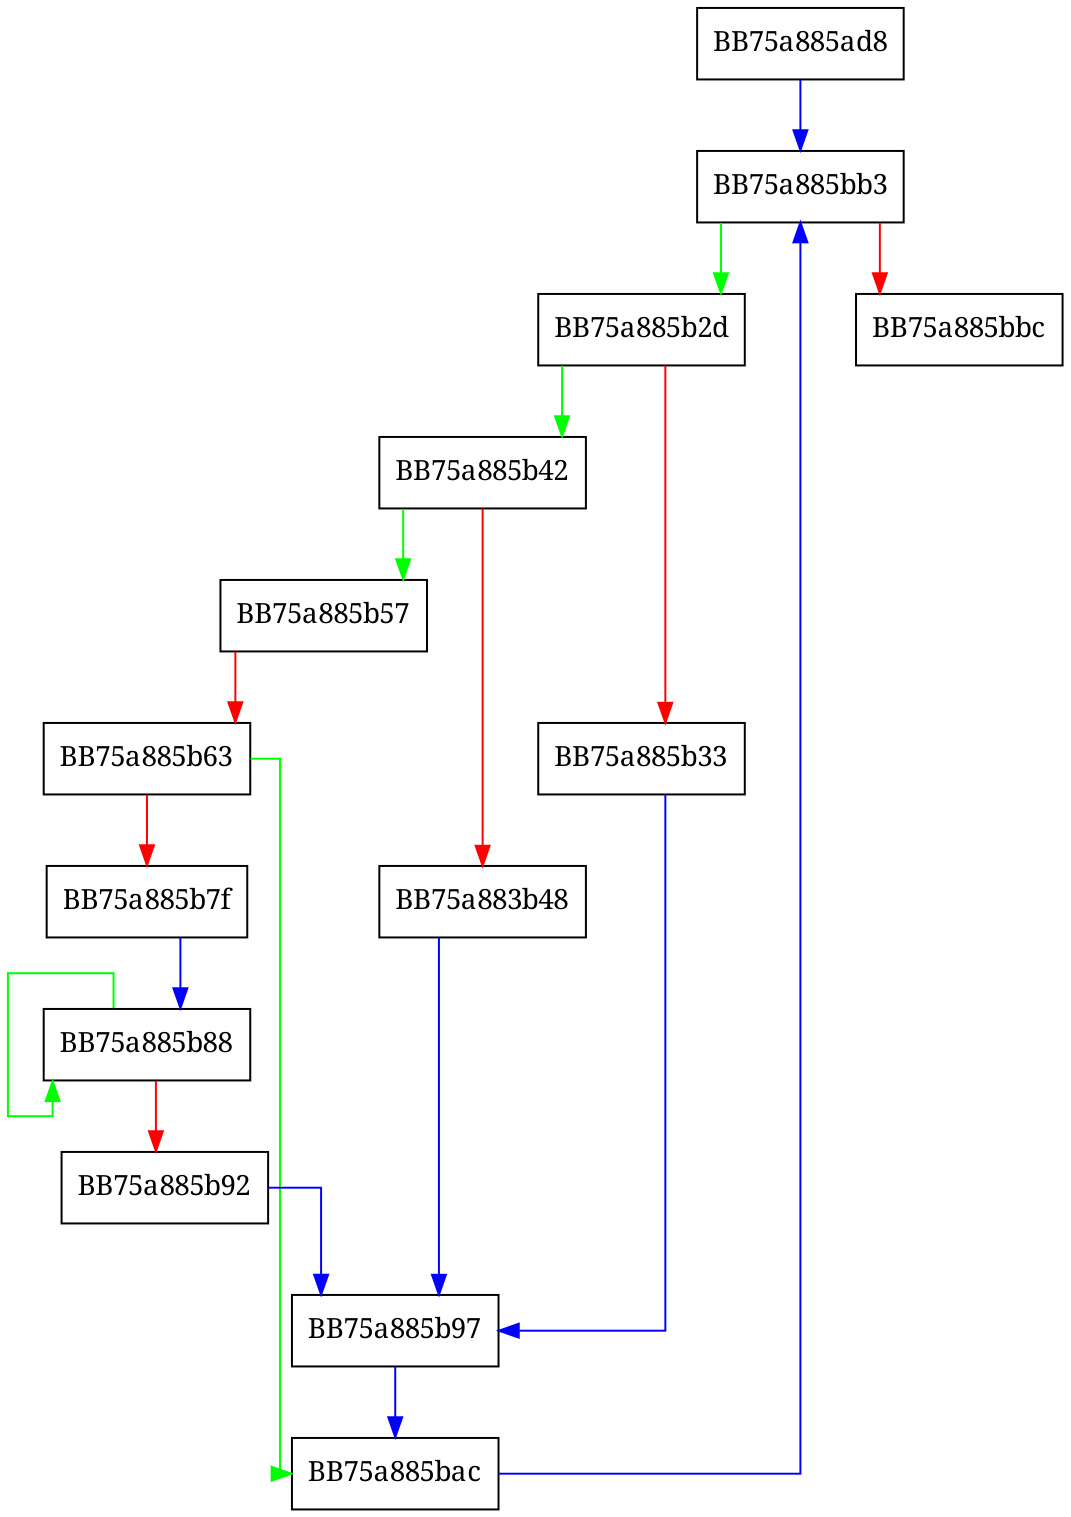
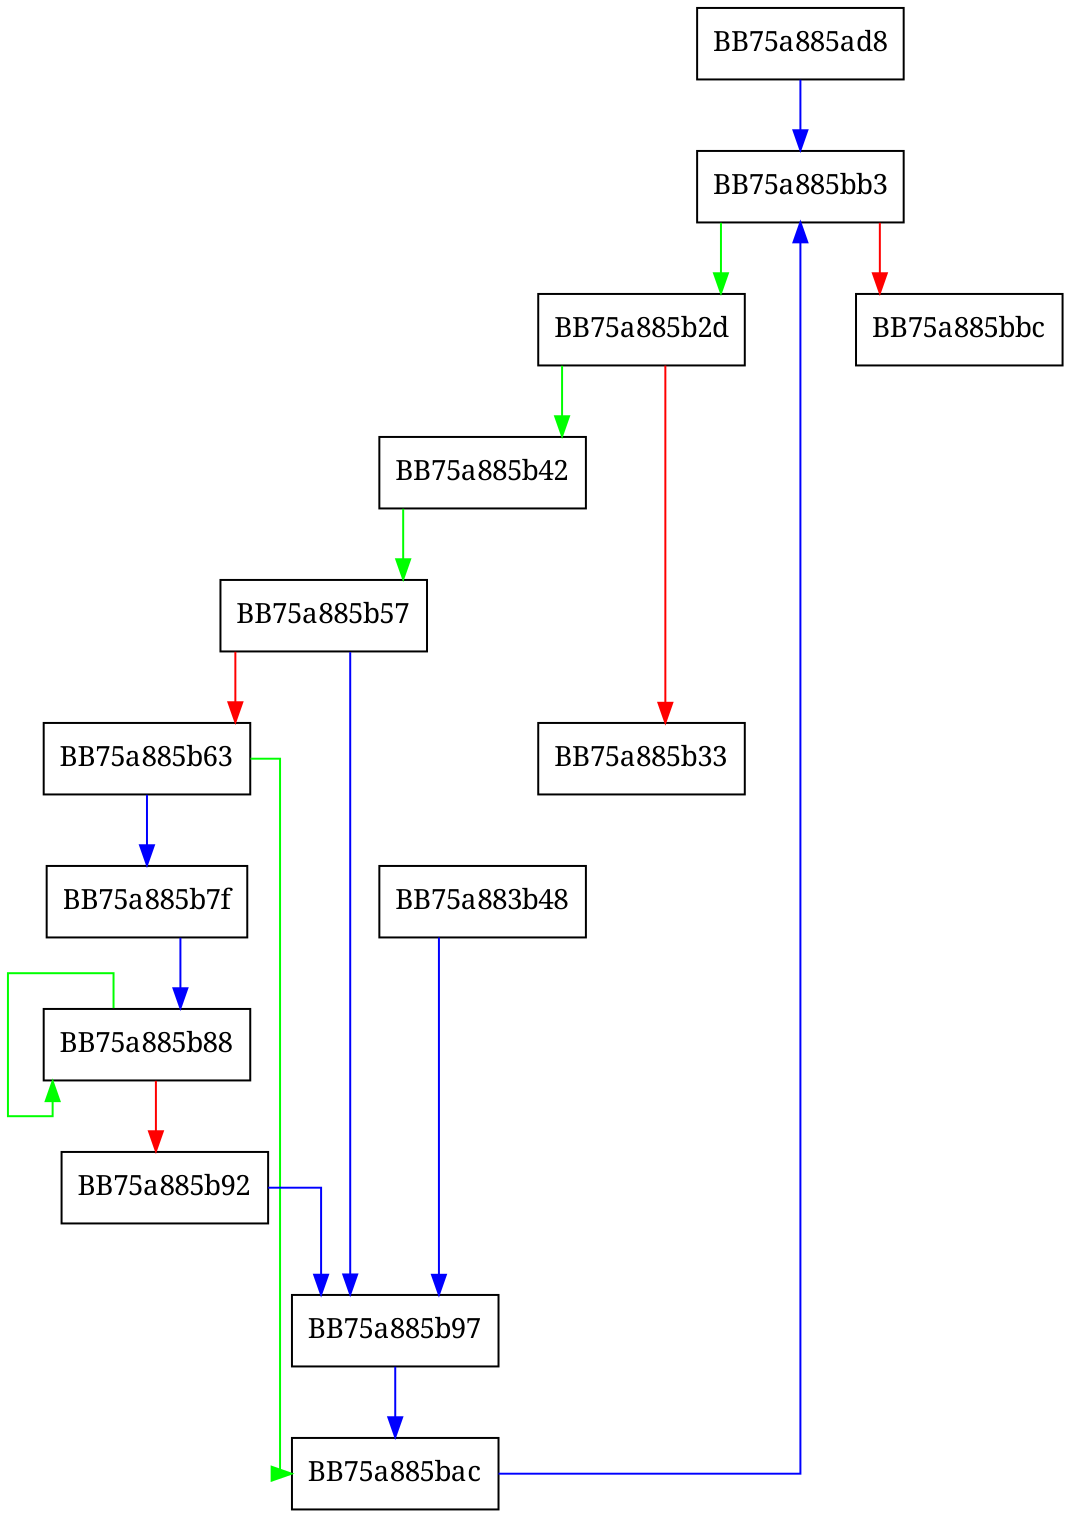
(483, 677) -> none
(147, 820) -> (147, 820)
(665, 1136) -> (350, 963)
